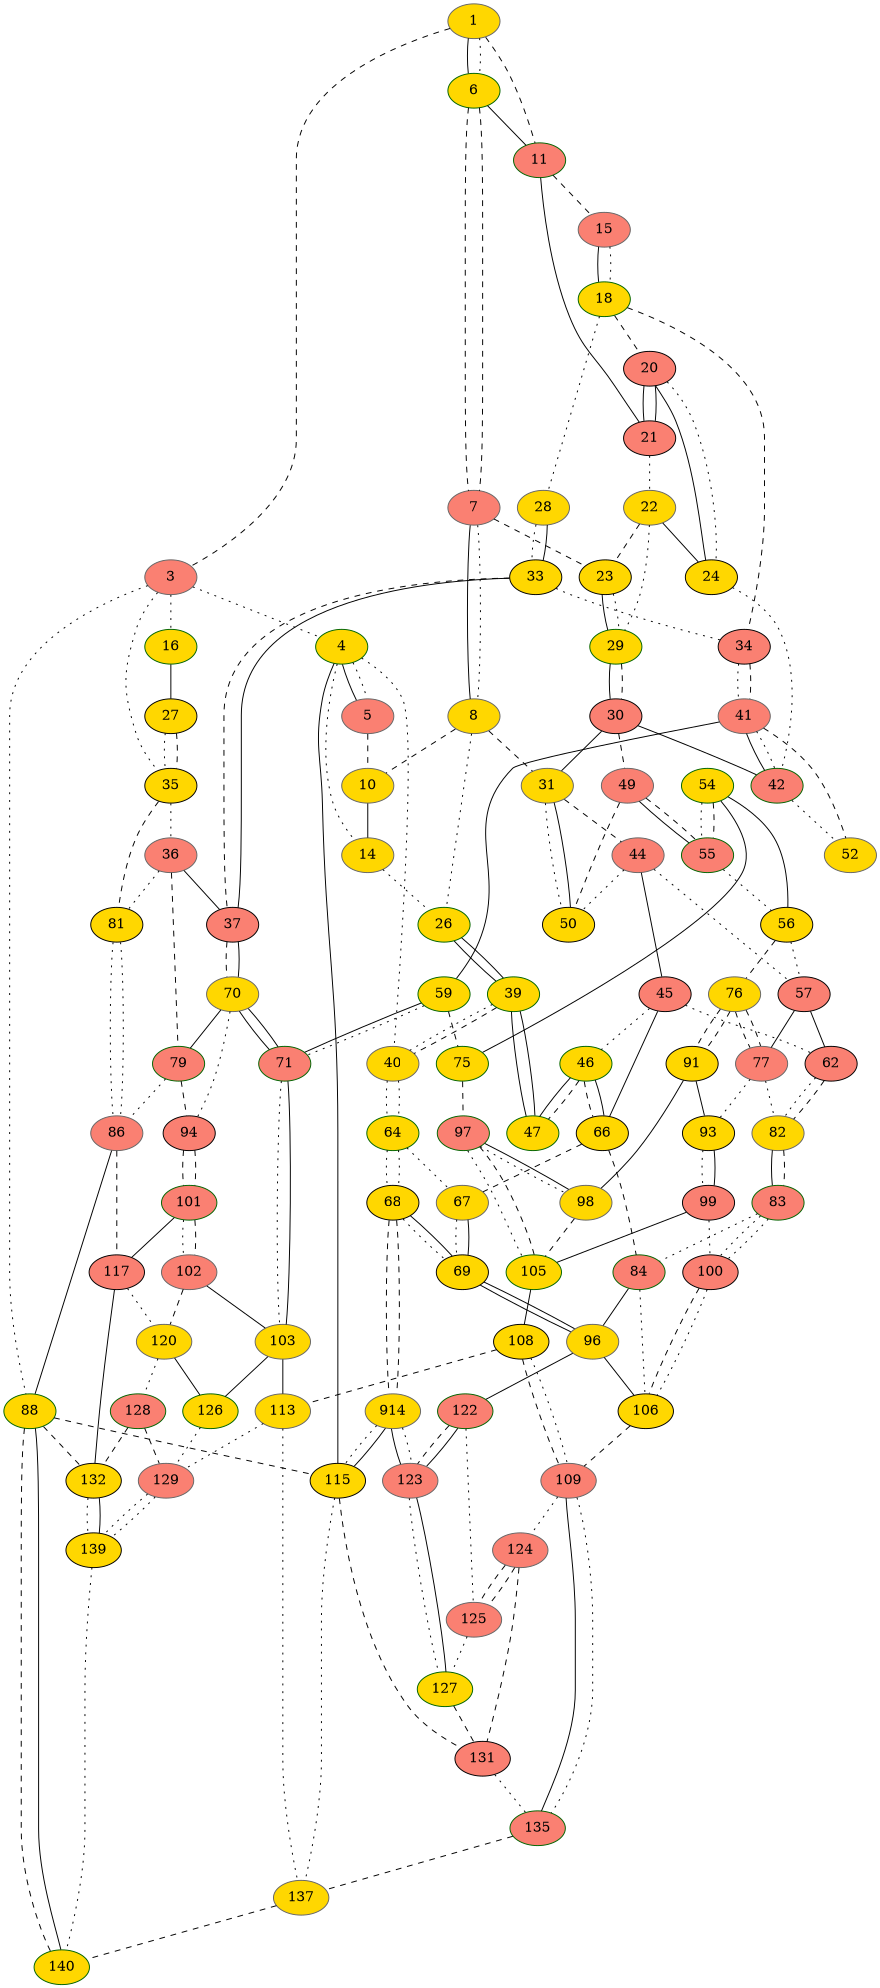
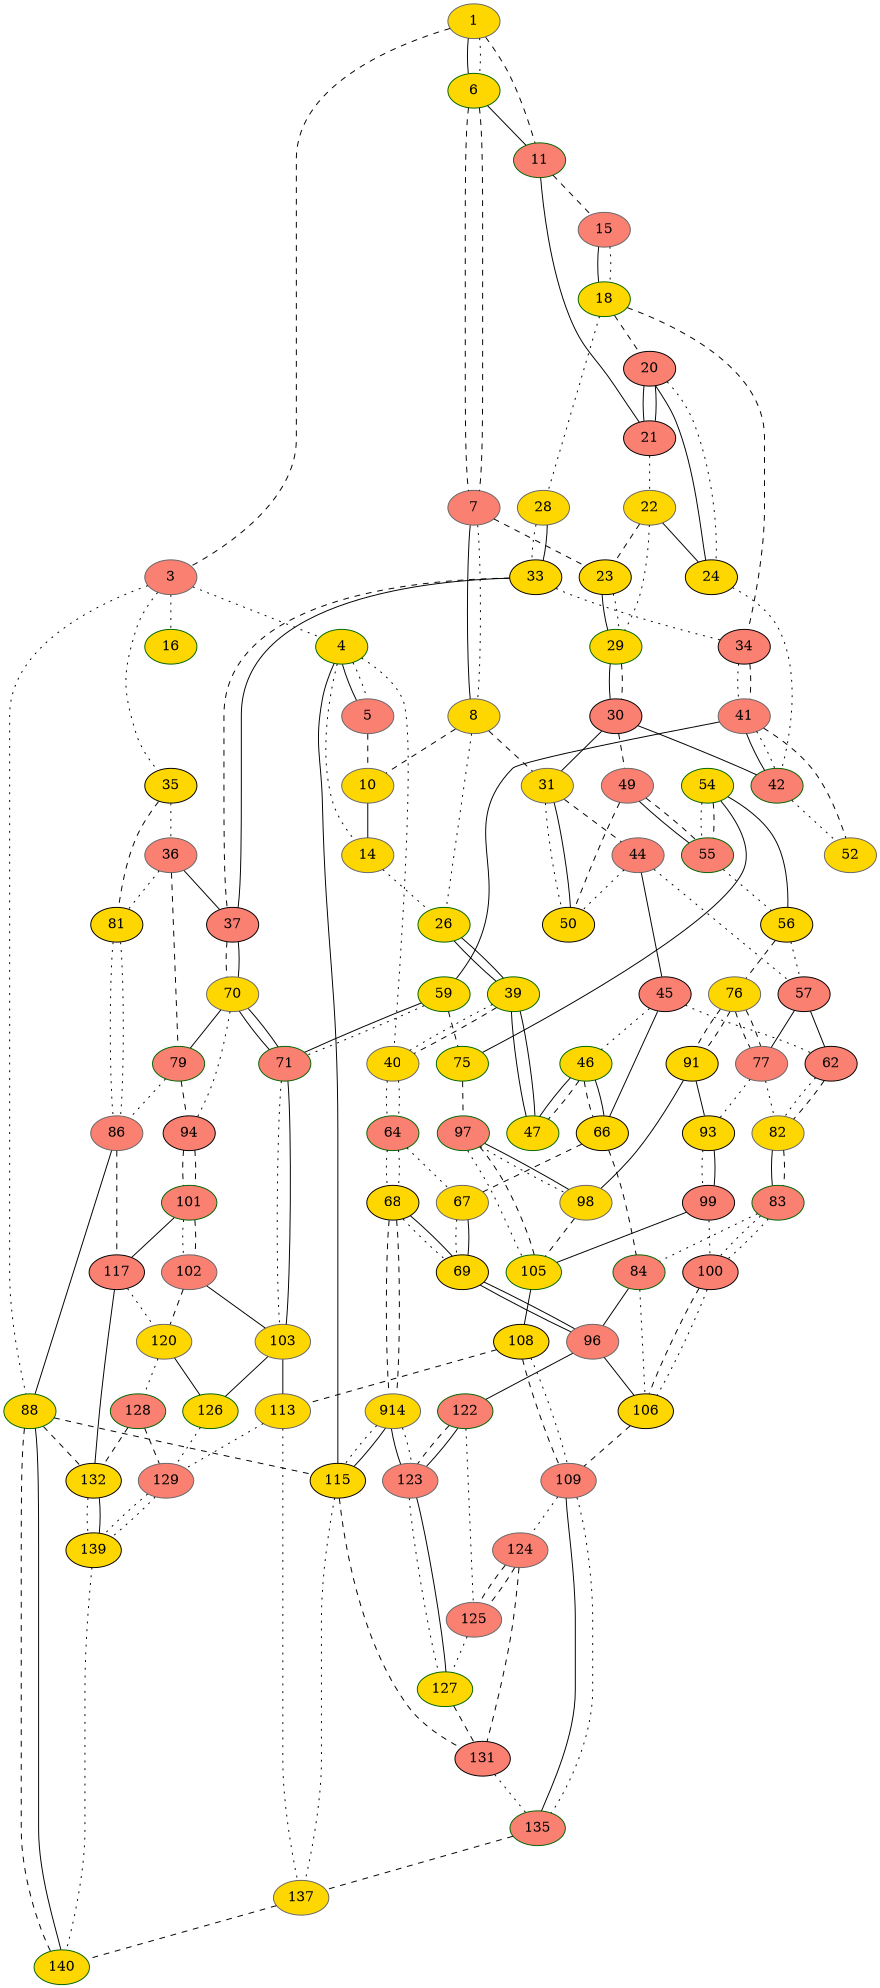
(171, 716) -> none
(393, 1133) -> (393, 1133)
(593, 1342) -> (593, 1342)
